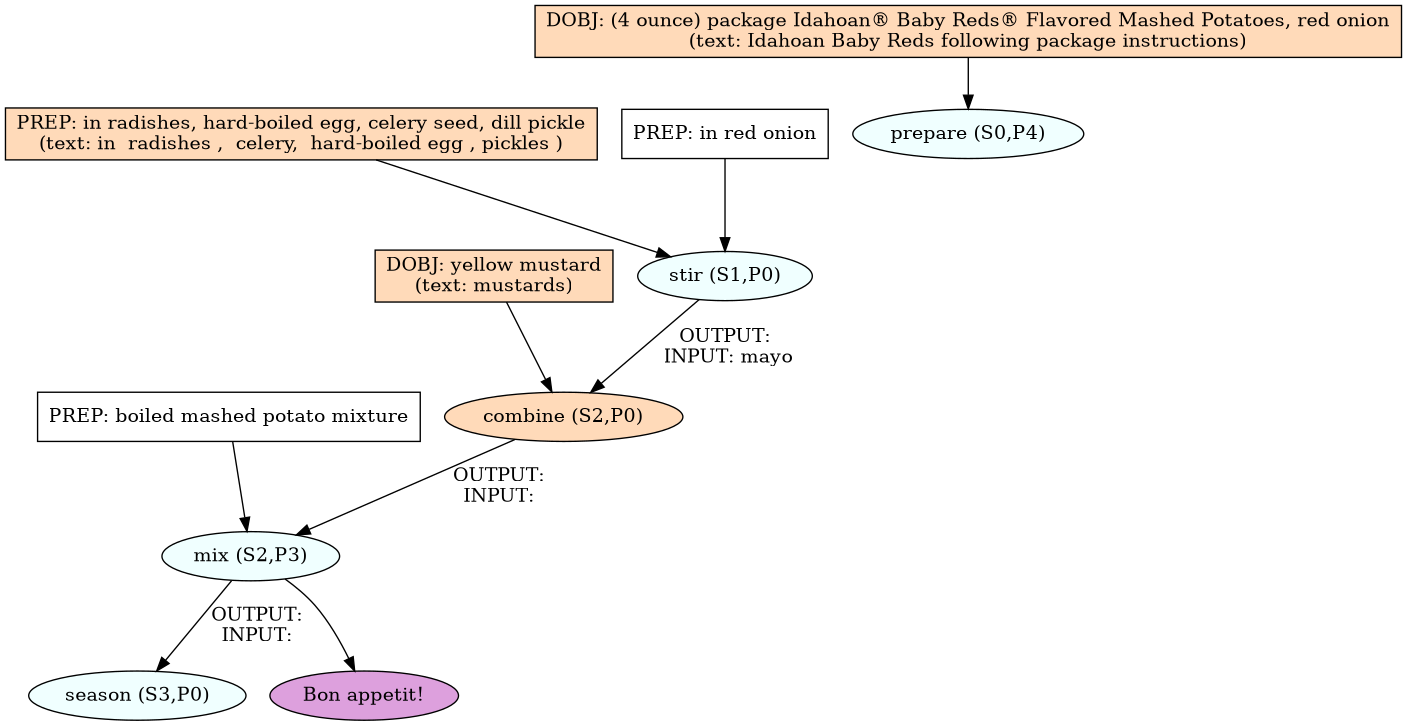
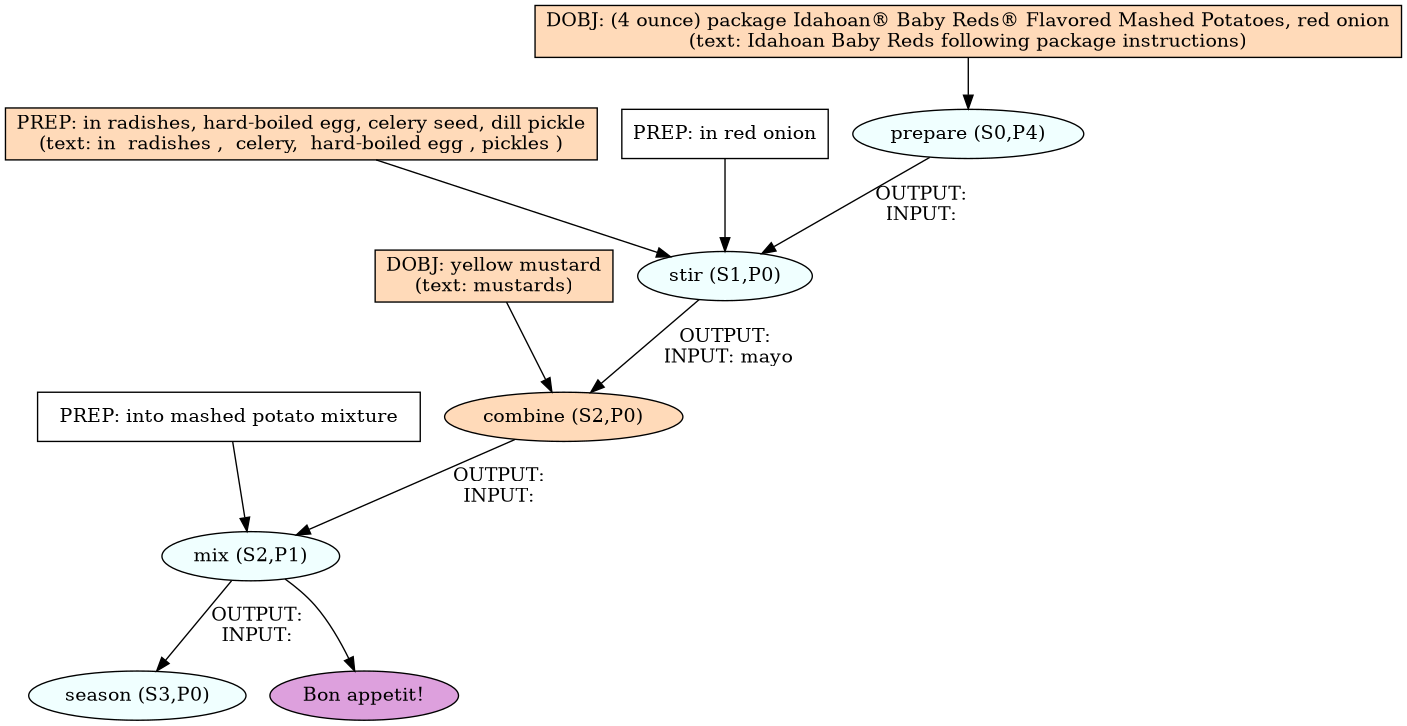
none -> (852, 202)
(229, 417) -> (229, 417)
(251, 556) -> (251, 556)
